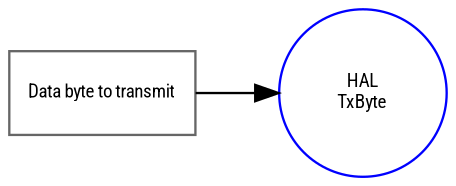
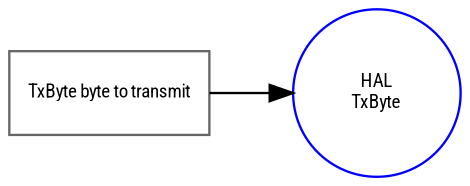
(102, 93) -> (109, 93)
